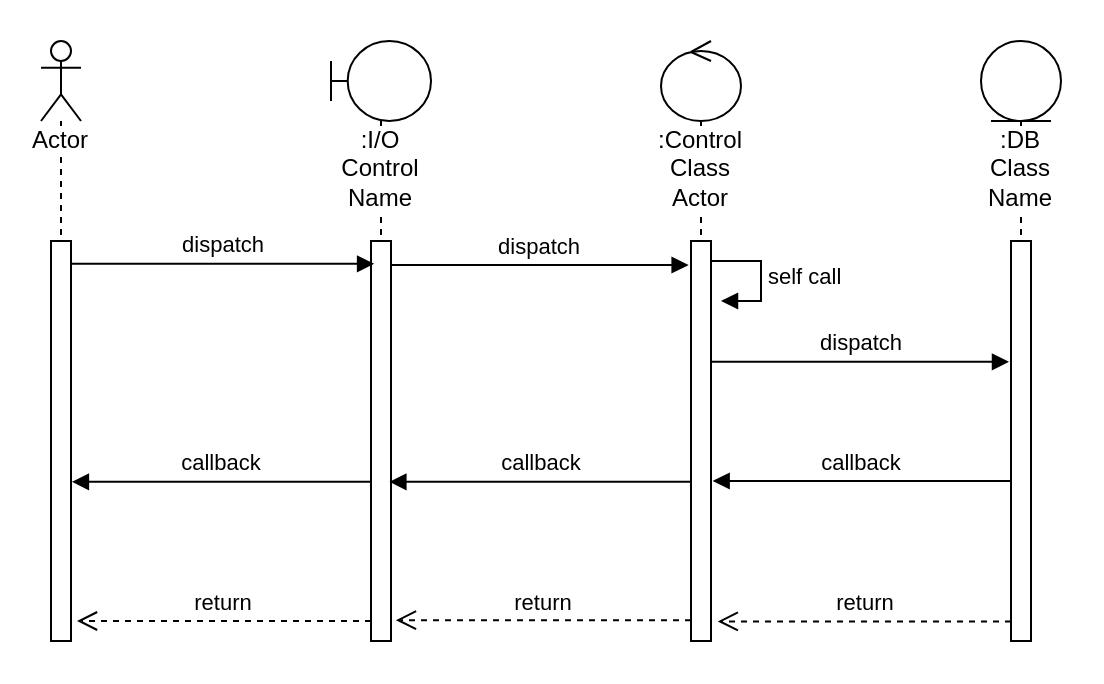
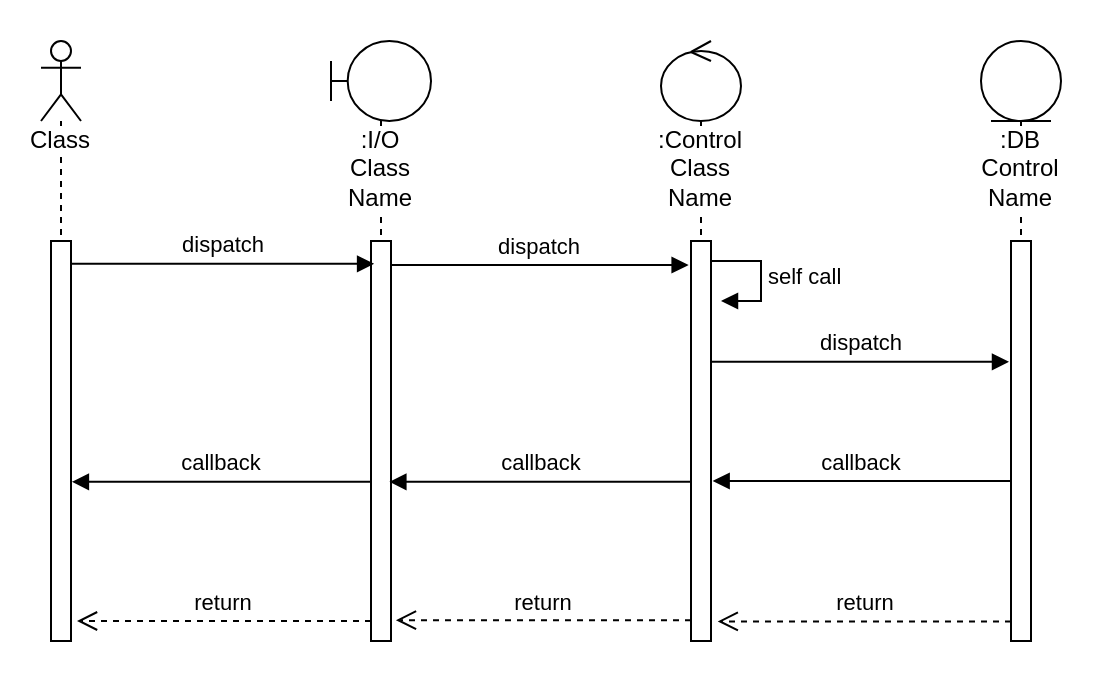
(61, 156) -> (61, 156)
(381, 170) -> (381, 156)
(1021, 170) -> (1021, 170)
(701, 185) -> (701, 185)
